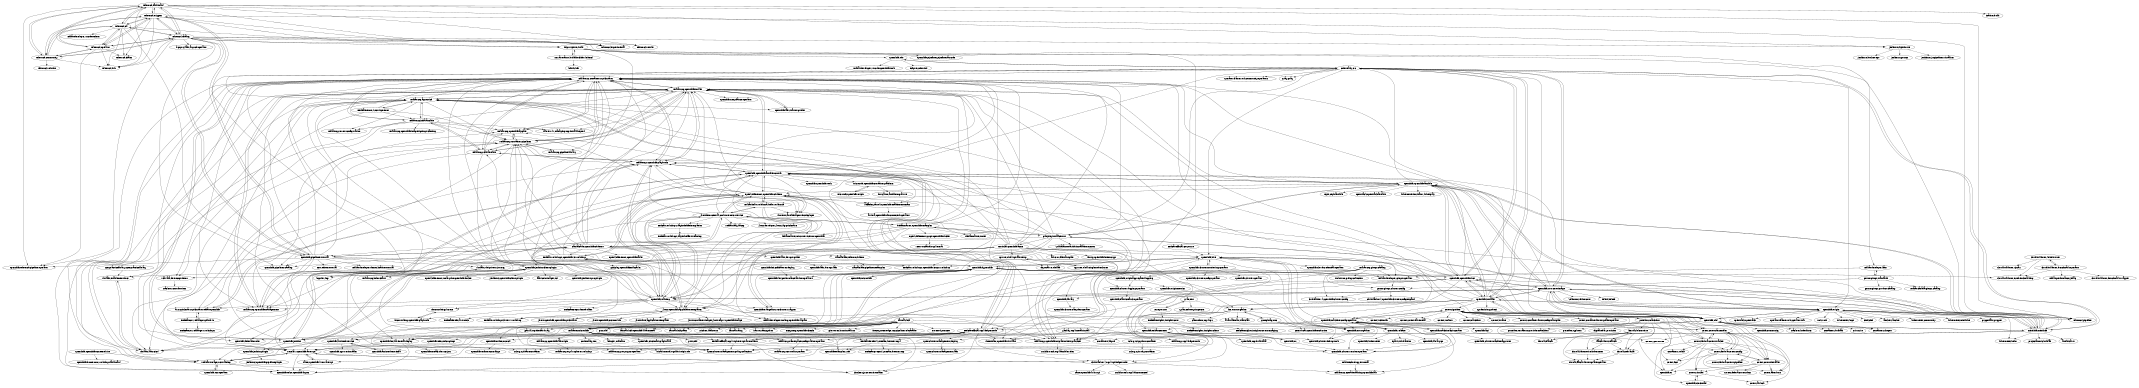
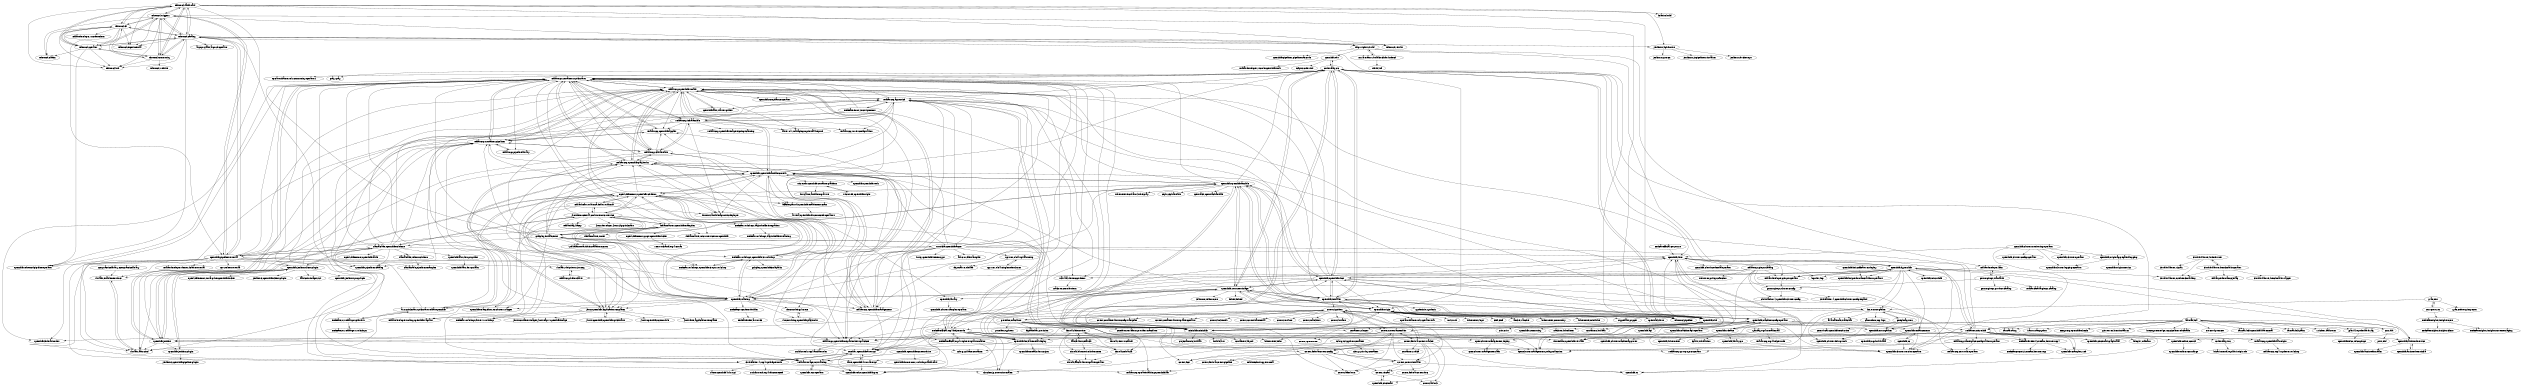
(1182, 59) -> none
none -> (1601, 103)
(1208, 262) -> none
(1127, 299) -> none
(1745, 320) -> (1656, 320)
(842, 336) -> (1506, 336)
(1546, 341) -> (1121, 341)
(343, 352) -> (2368, 352)
